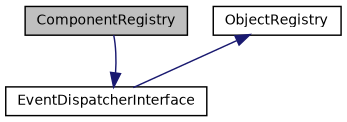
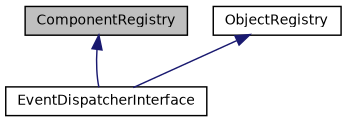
(116, 54) -> (97, 68)
